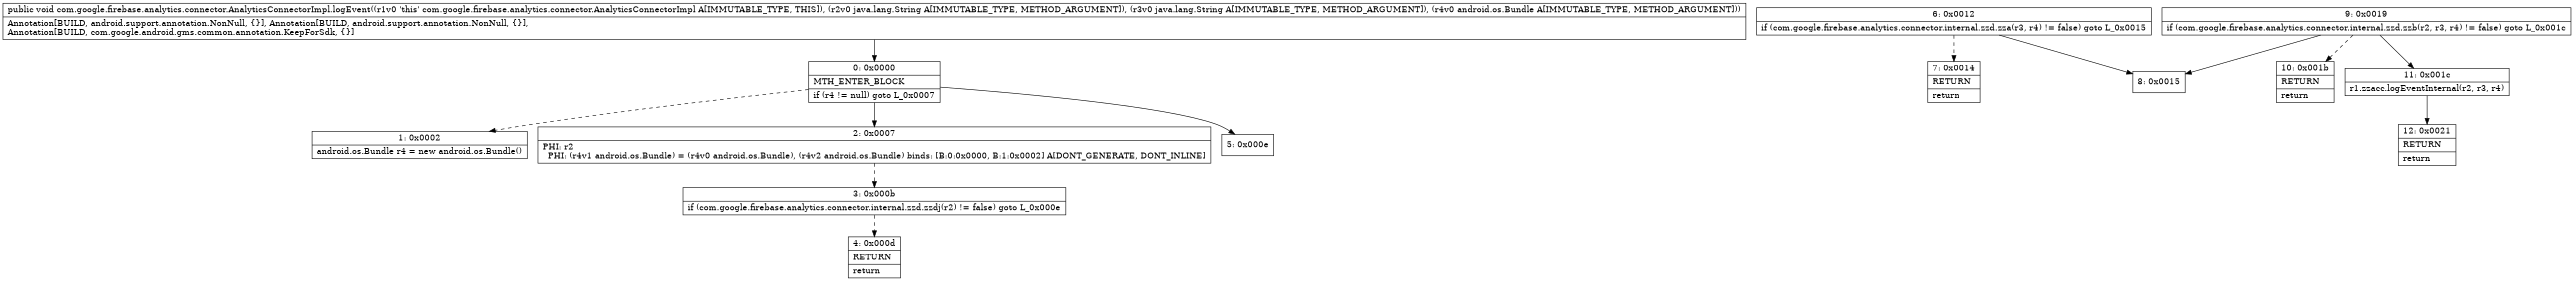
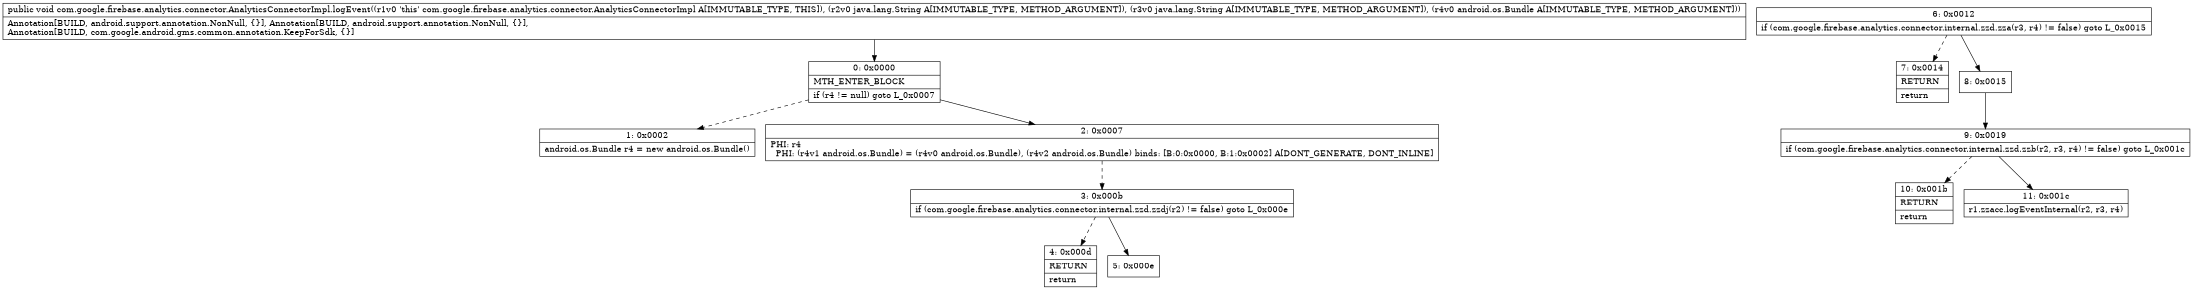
(2256, 54) -> (1985, 108)
(1087, 101) -> (1117, 234)
(2427, 145) -> none
(560, 147) -> (787, 145)
